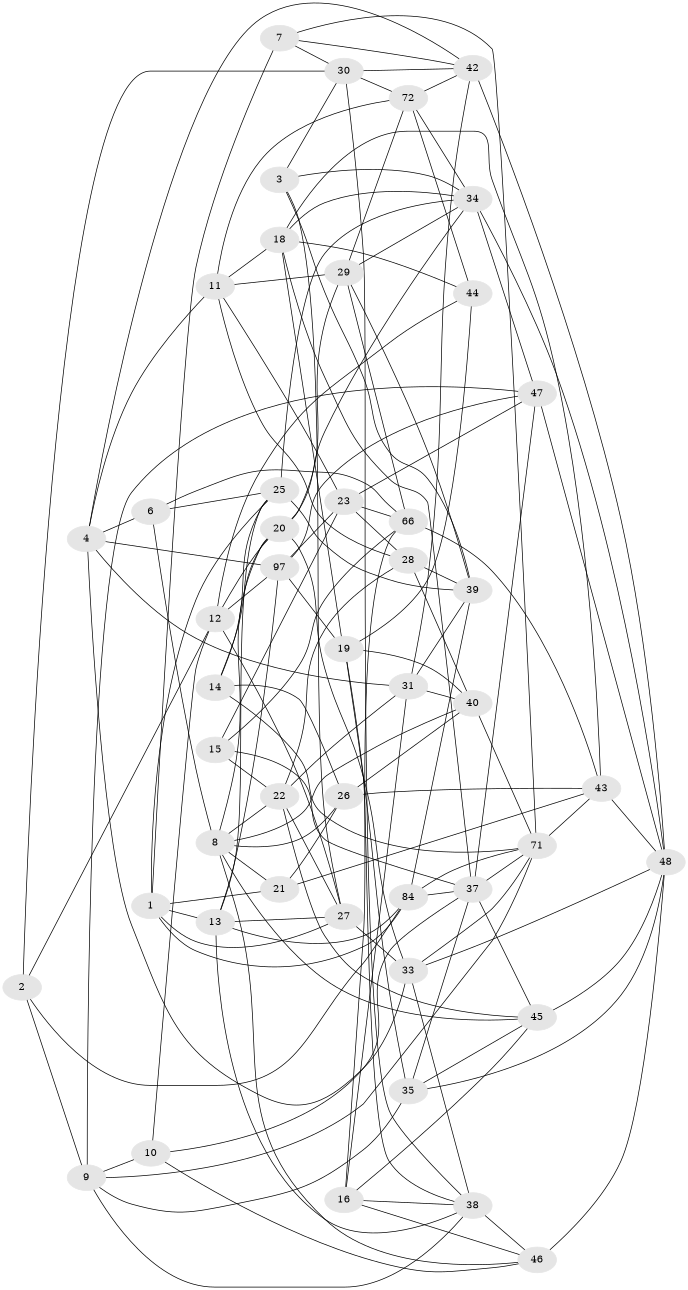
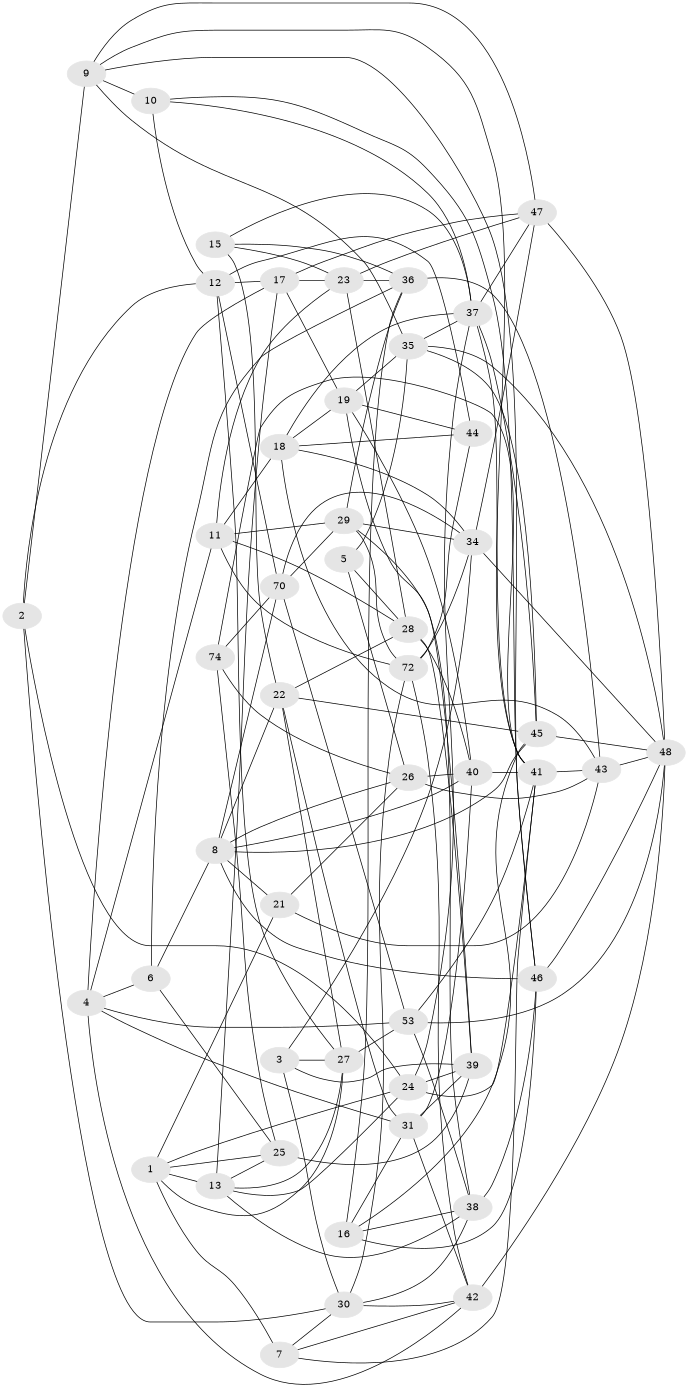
(305, 302) -> none
(408, 522) -> (408, 281)
(280, 529) -> (280, 587)
none -> (344, 559)
(280, 568) -> (280, 281)
(215, 688) -> (215, 657)
(537, 846) -> (537, 773)
(408, 897) -> (408, 1087)
(408, 971) -> (408, 1022)
(269, 1287) -> (509, 331)
